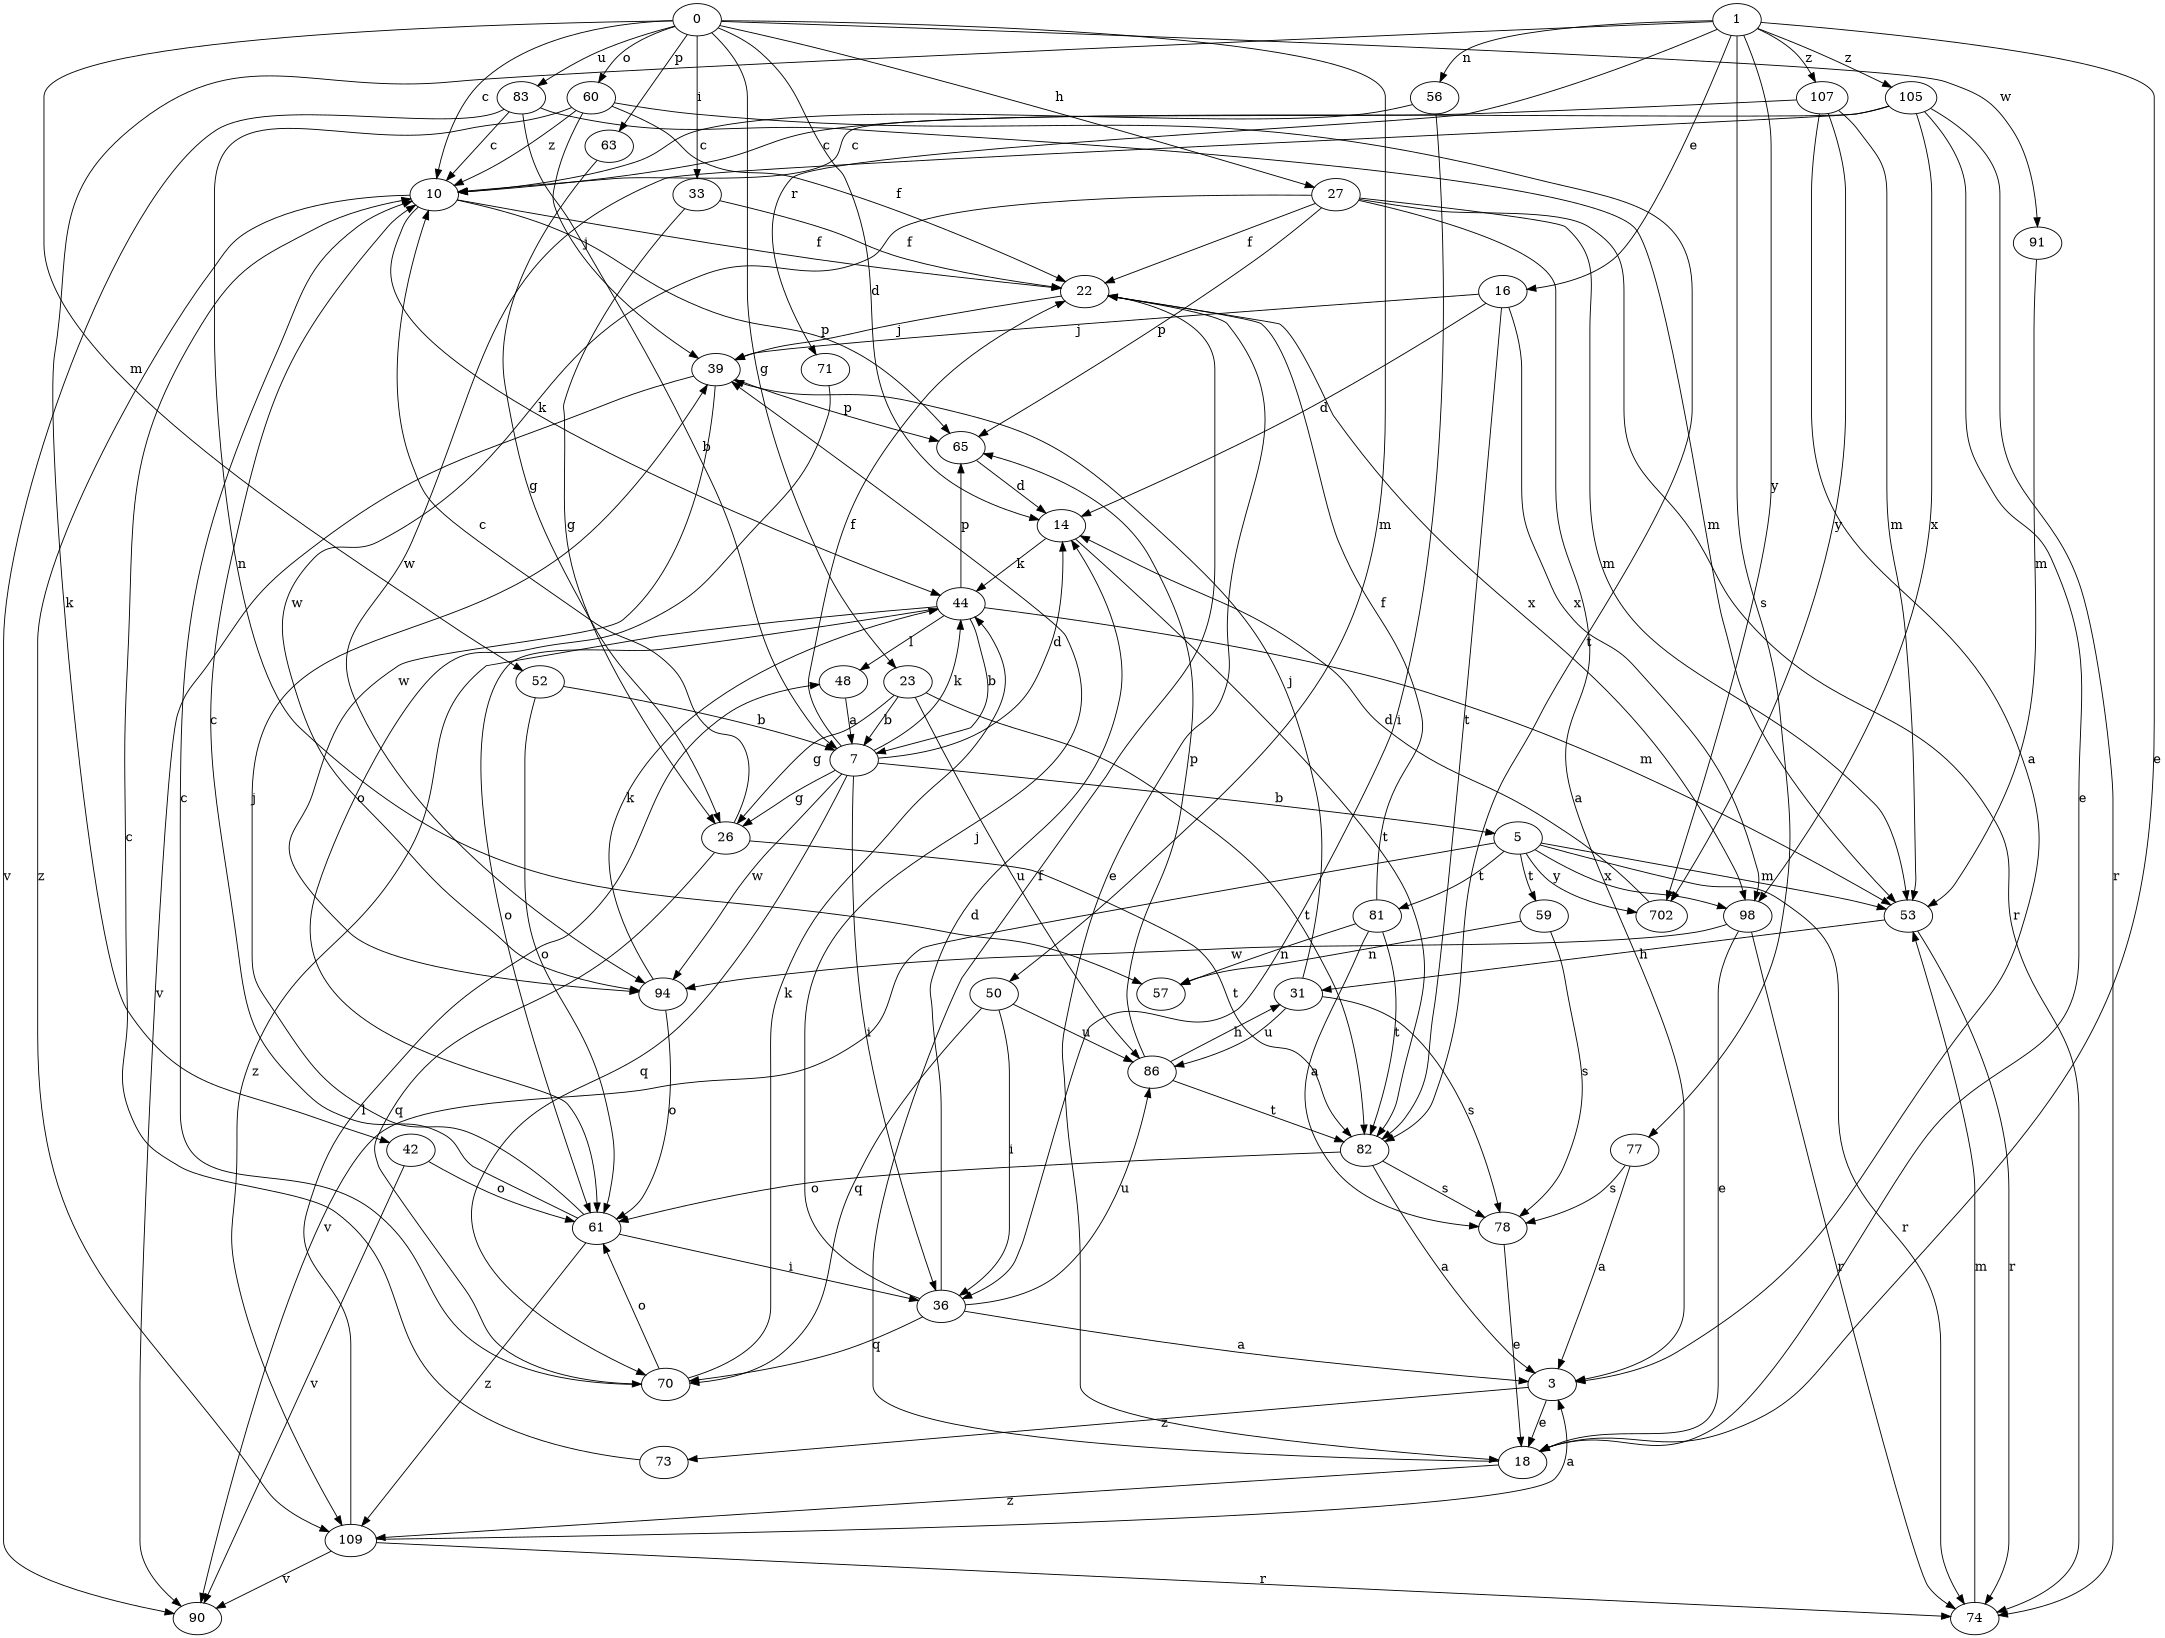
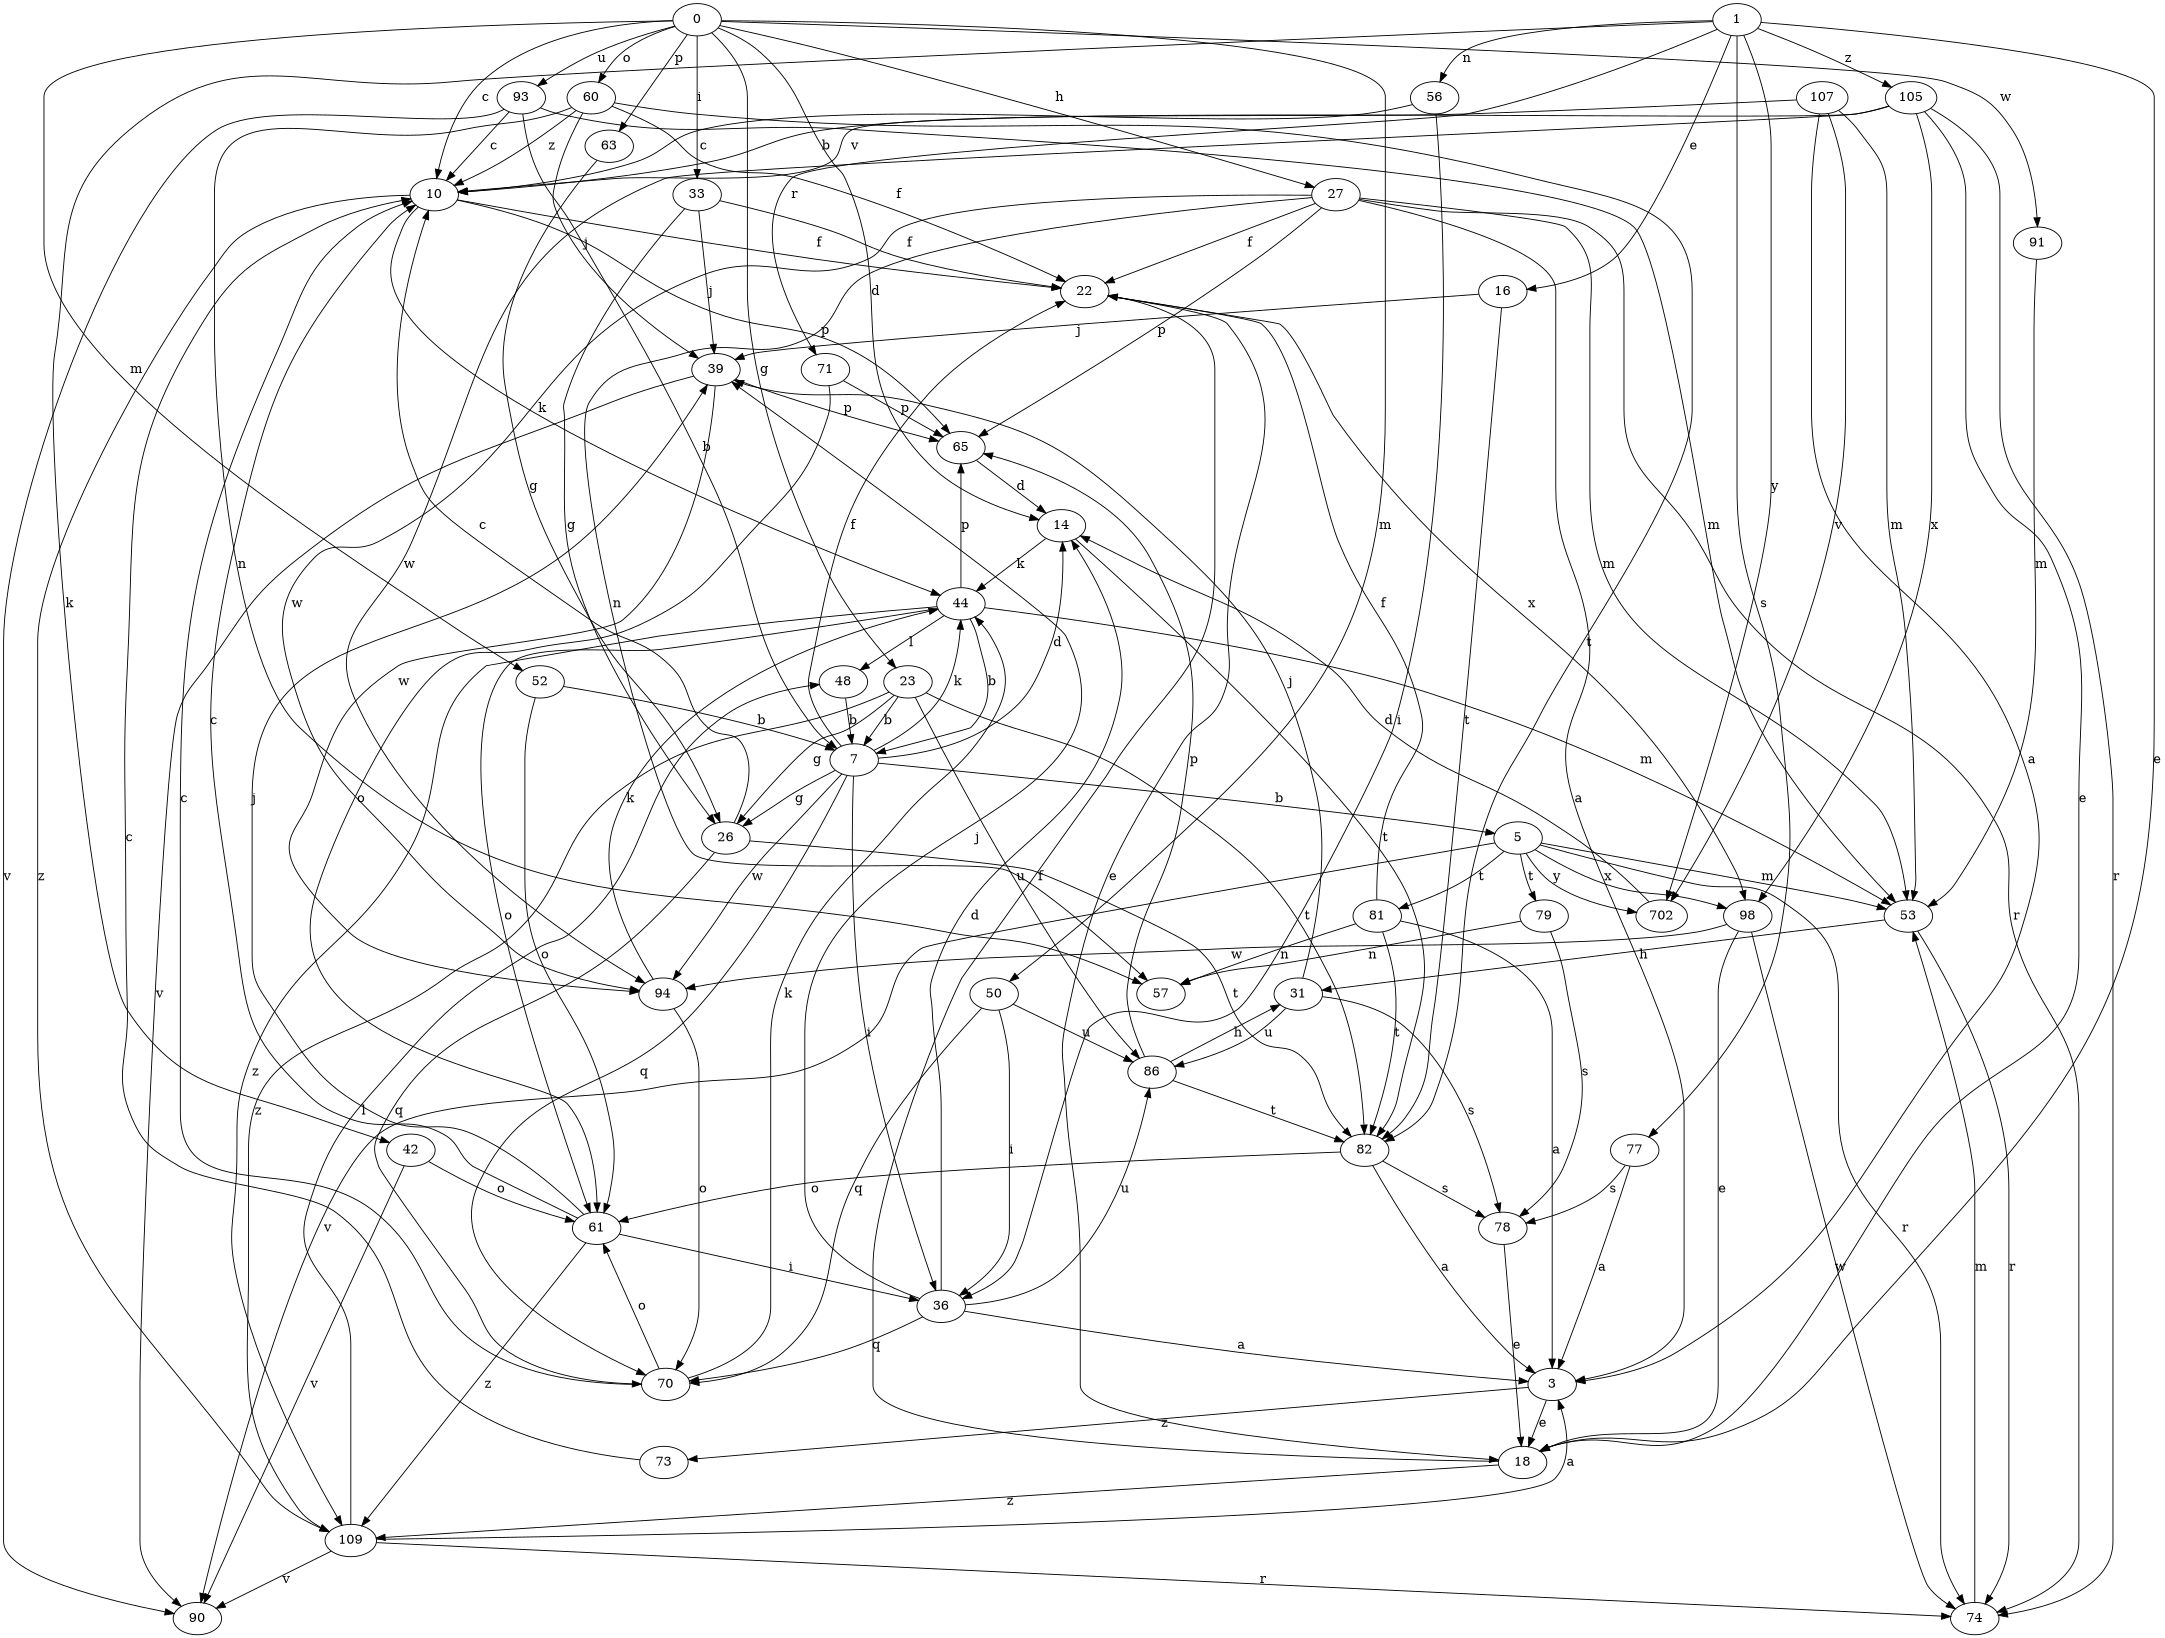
(1788, 47) -> none
(521, 98) -> (521, 98)
(826, 146) -> (826, 146)
(855, 146) -> (855, 146)
(902, 323) -> (706, 281)
none -> (898, 412)
(1293, 417) -> none
none -> (589, 490)
(1839, 526) -> (1839, 526)
(1578, 625) -> none
(853, 721) -> (853, 721)
(1544, 916) -> (1544, 916)
none -> (390, 1010)
(668, 1118) -> (699, 1184)
(1310, 1122) -> (1552, 1095)
(1841, 1267) -> (1841, 1267)
